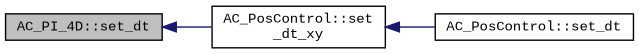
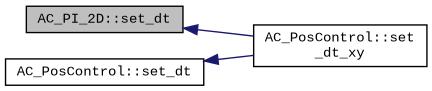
(84, 27) -> (105, 19)
(417, 27) -> (236, 57)
